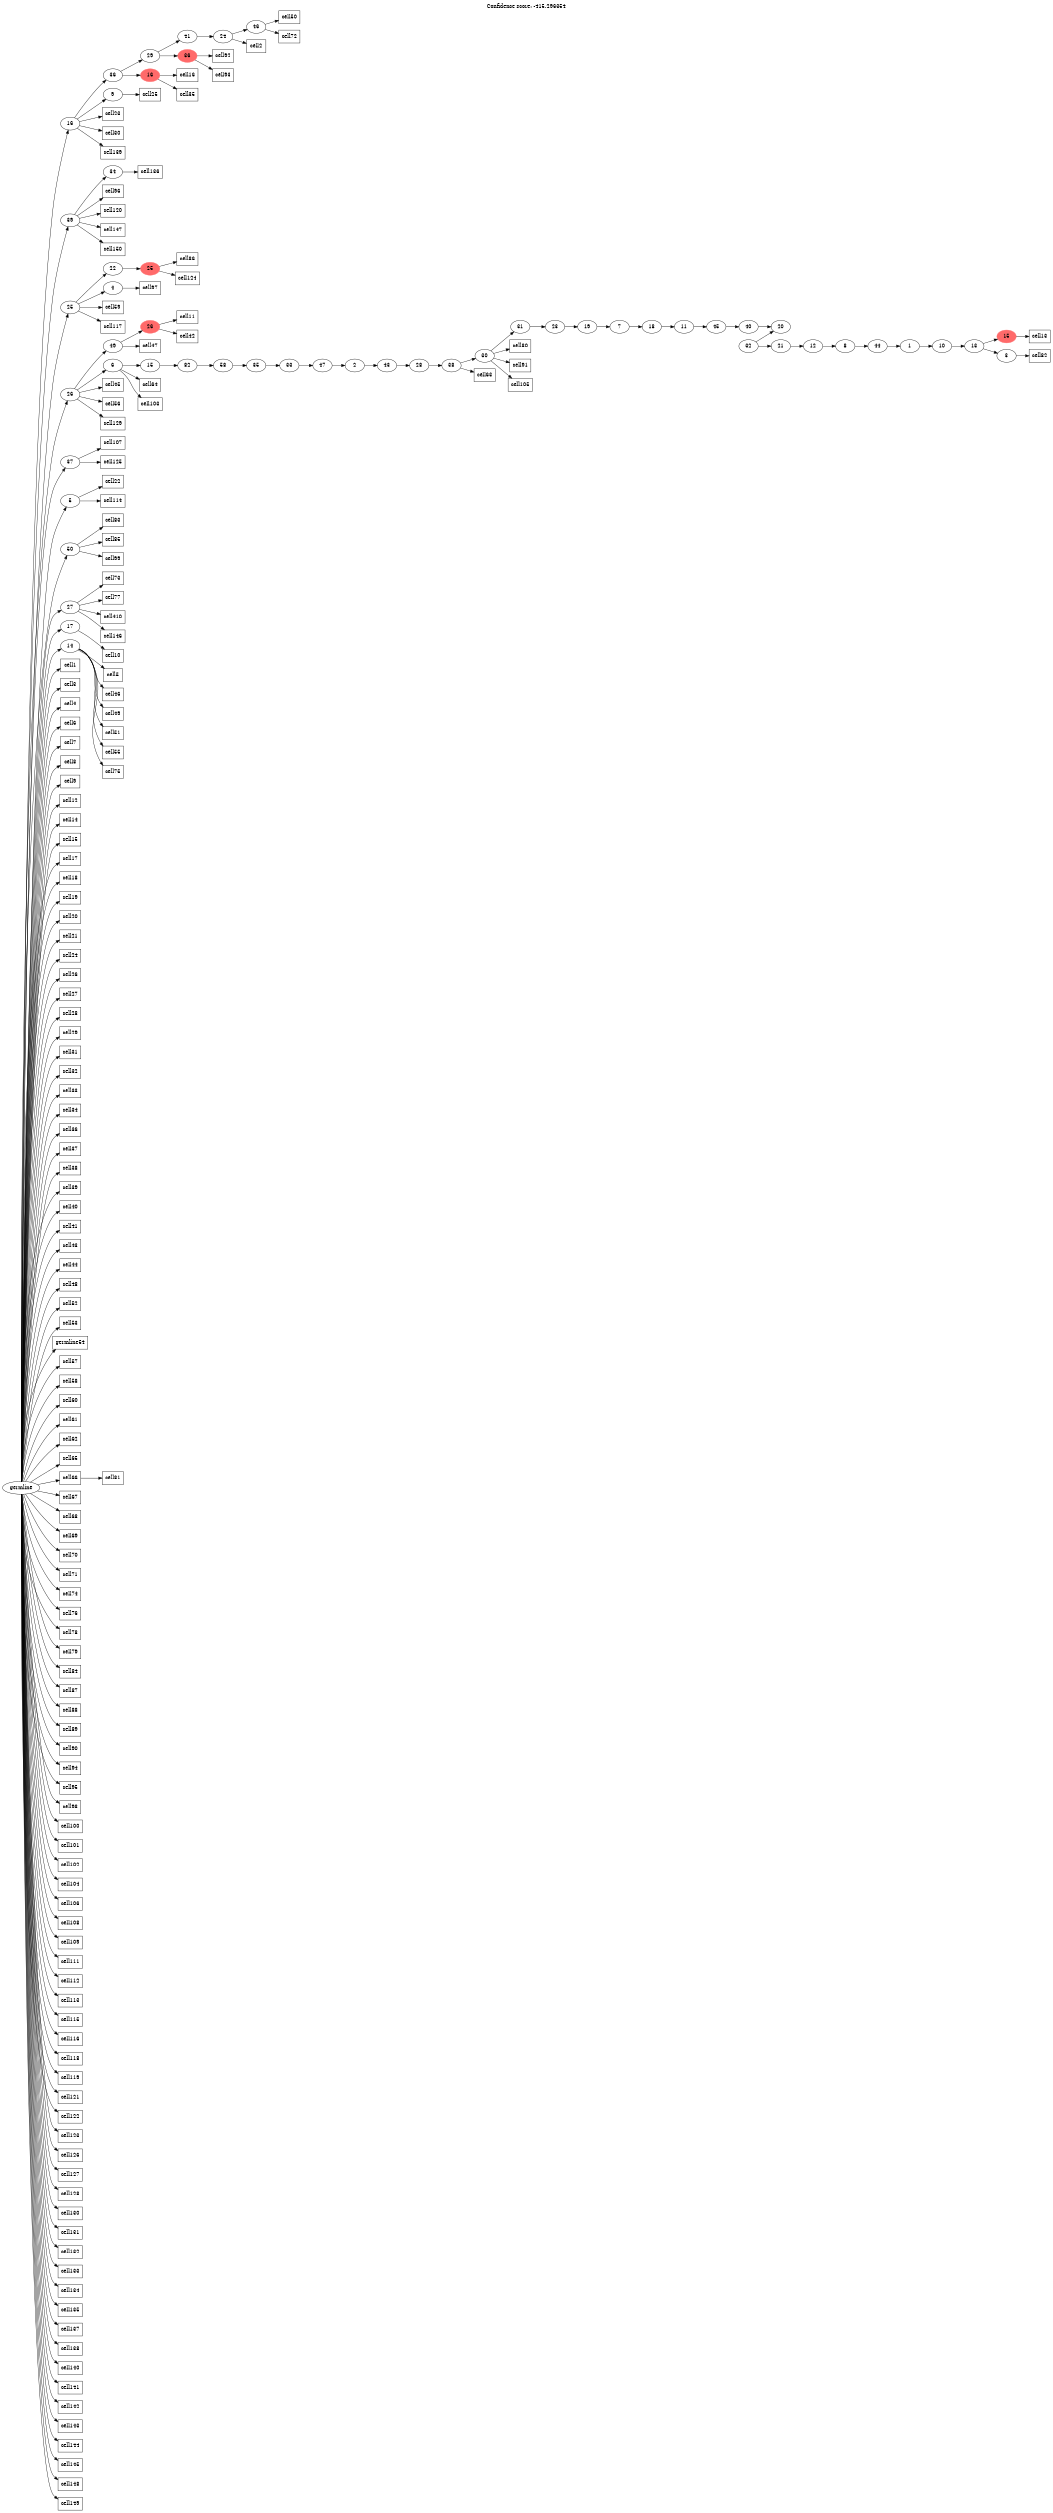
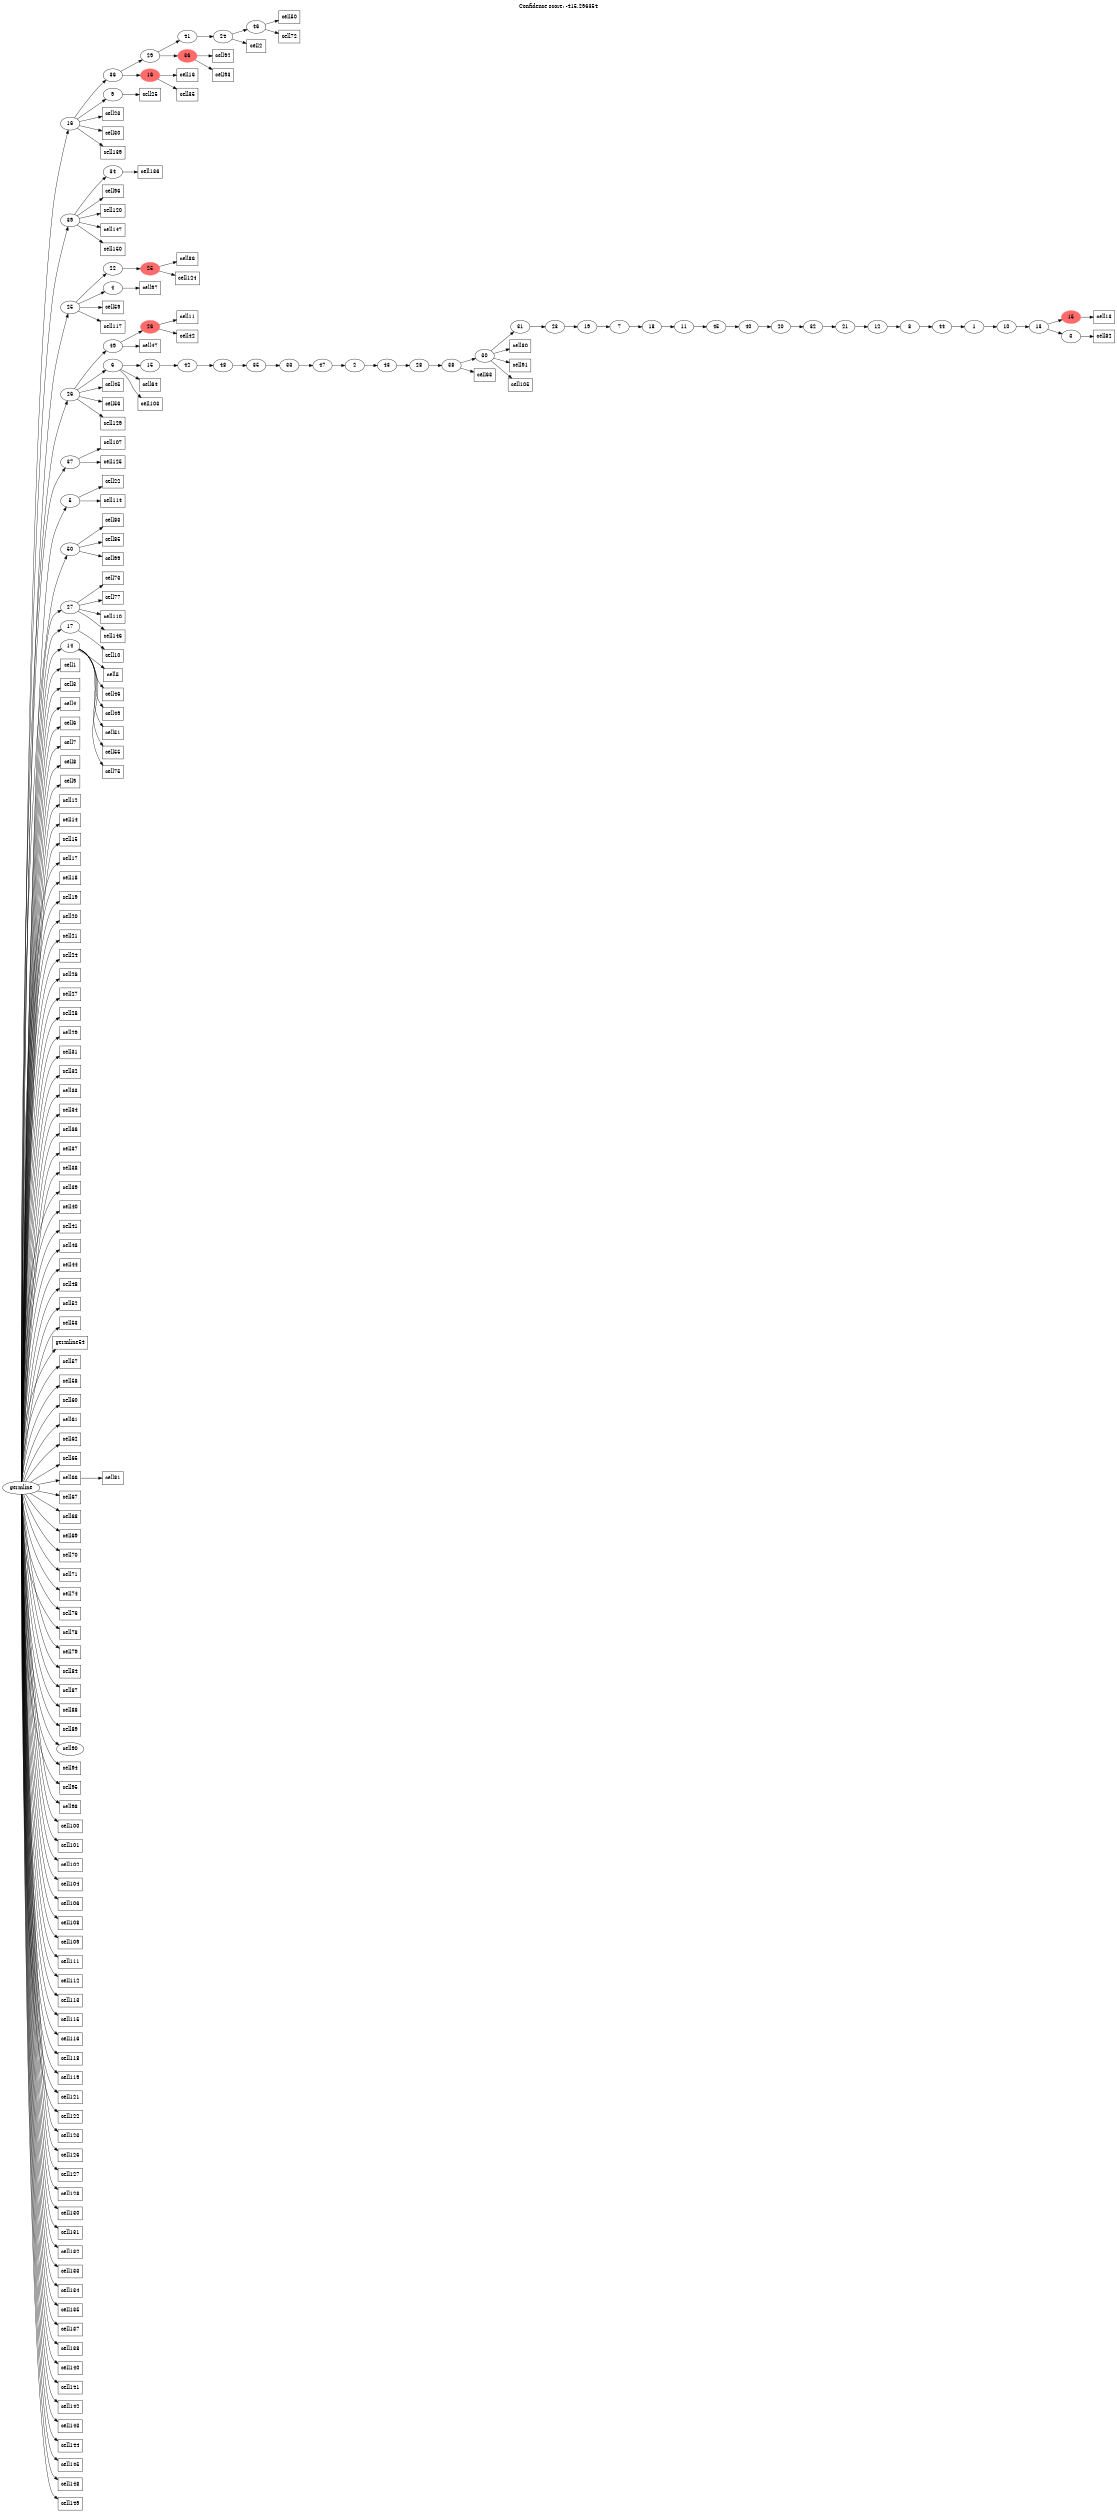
(763, 337) -> (795, 327)
(187, 366) -> (187, 366)
(223, 366) -> (223, 366)
(113, 617) -> (113, 617)
(70, 1749) -> (70, 1749)
